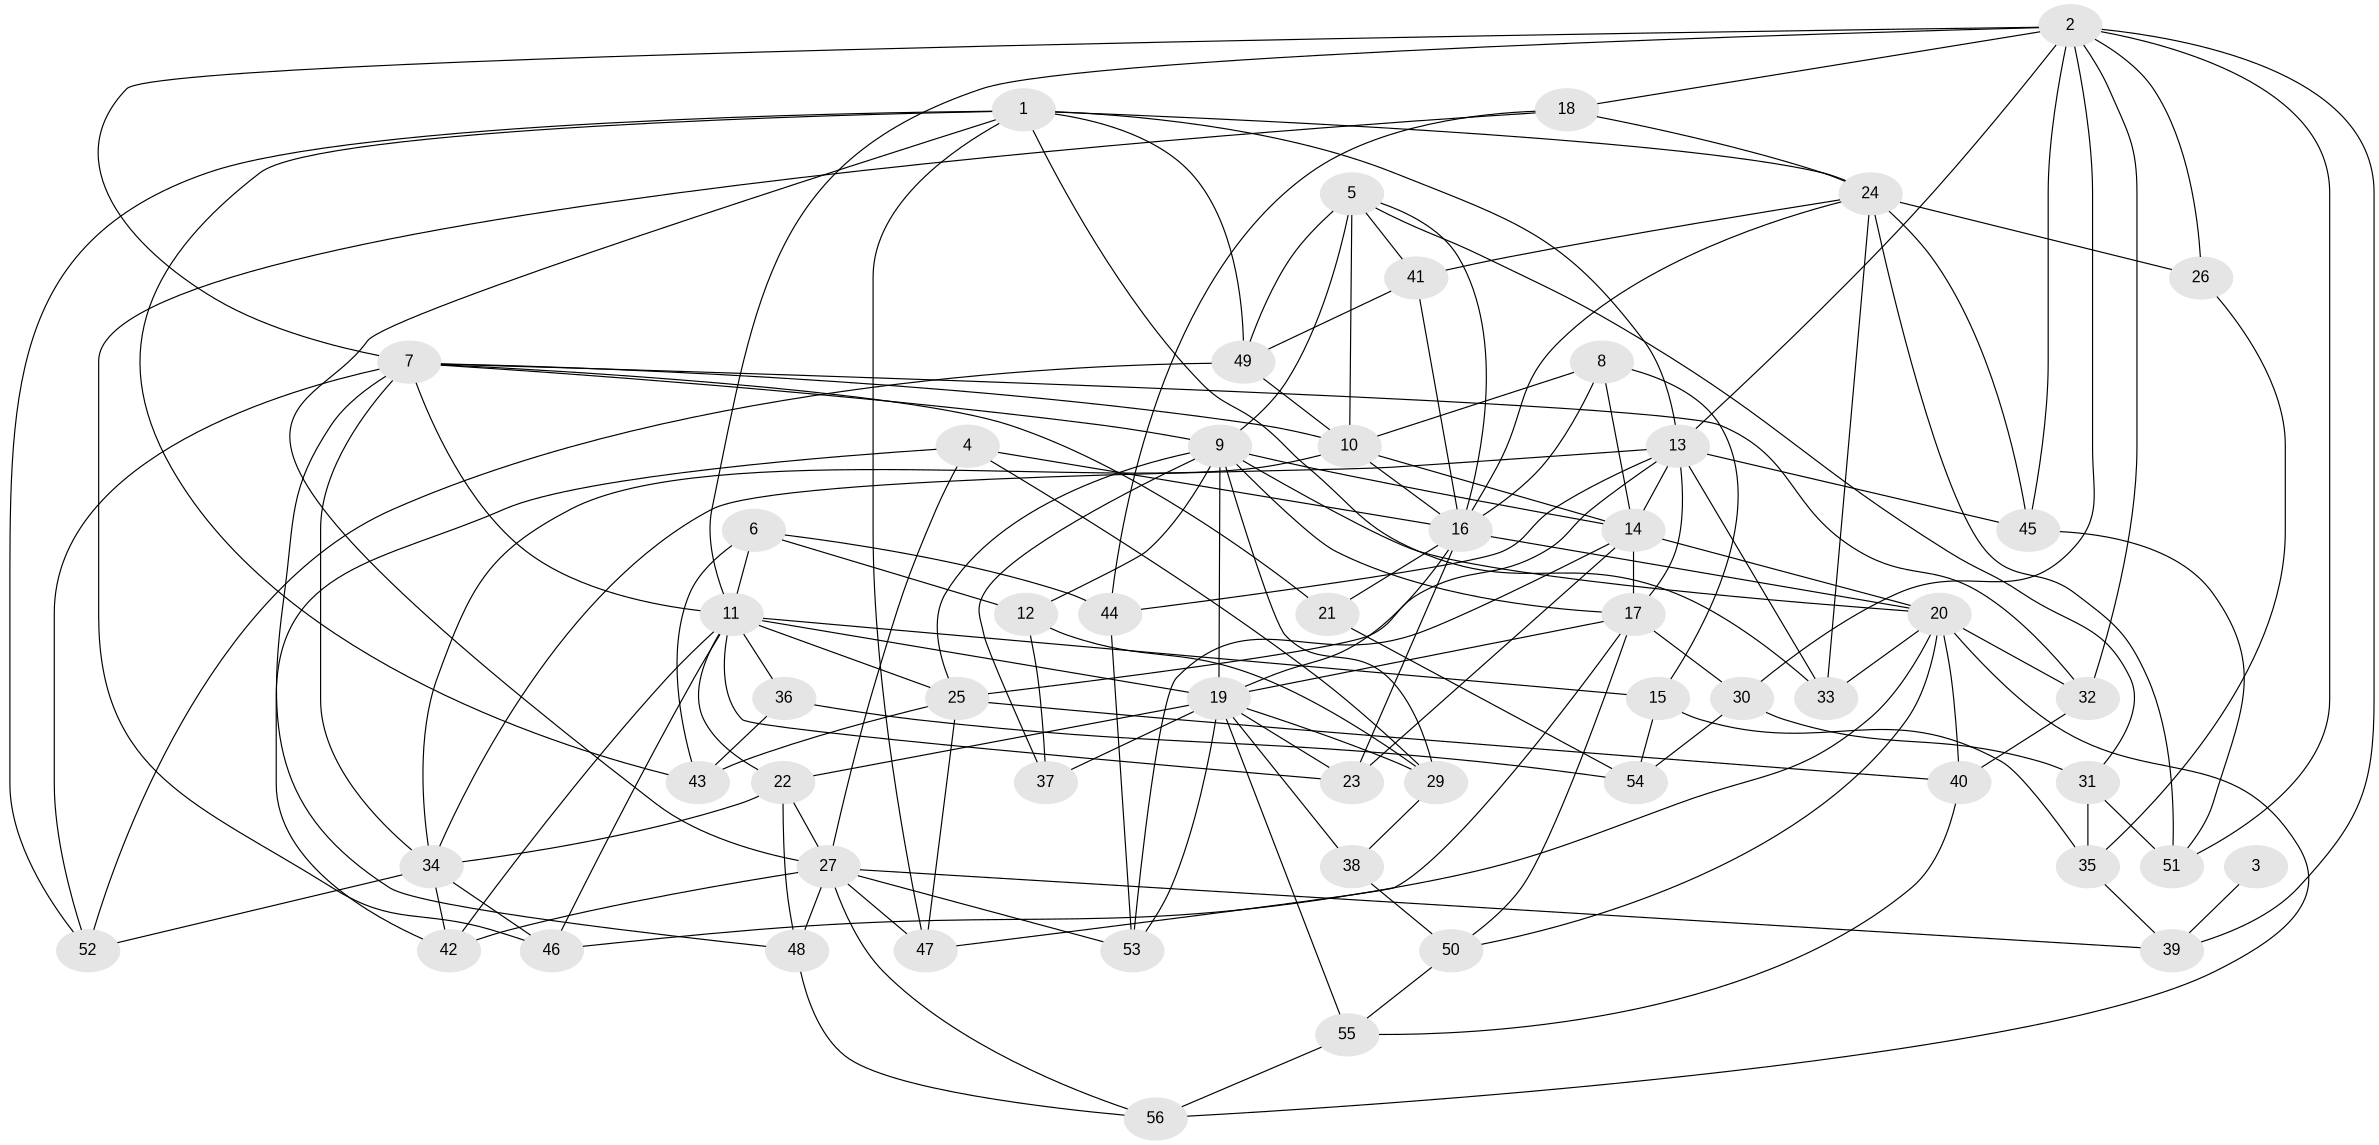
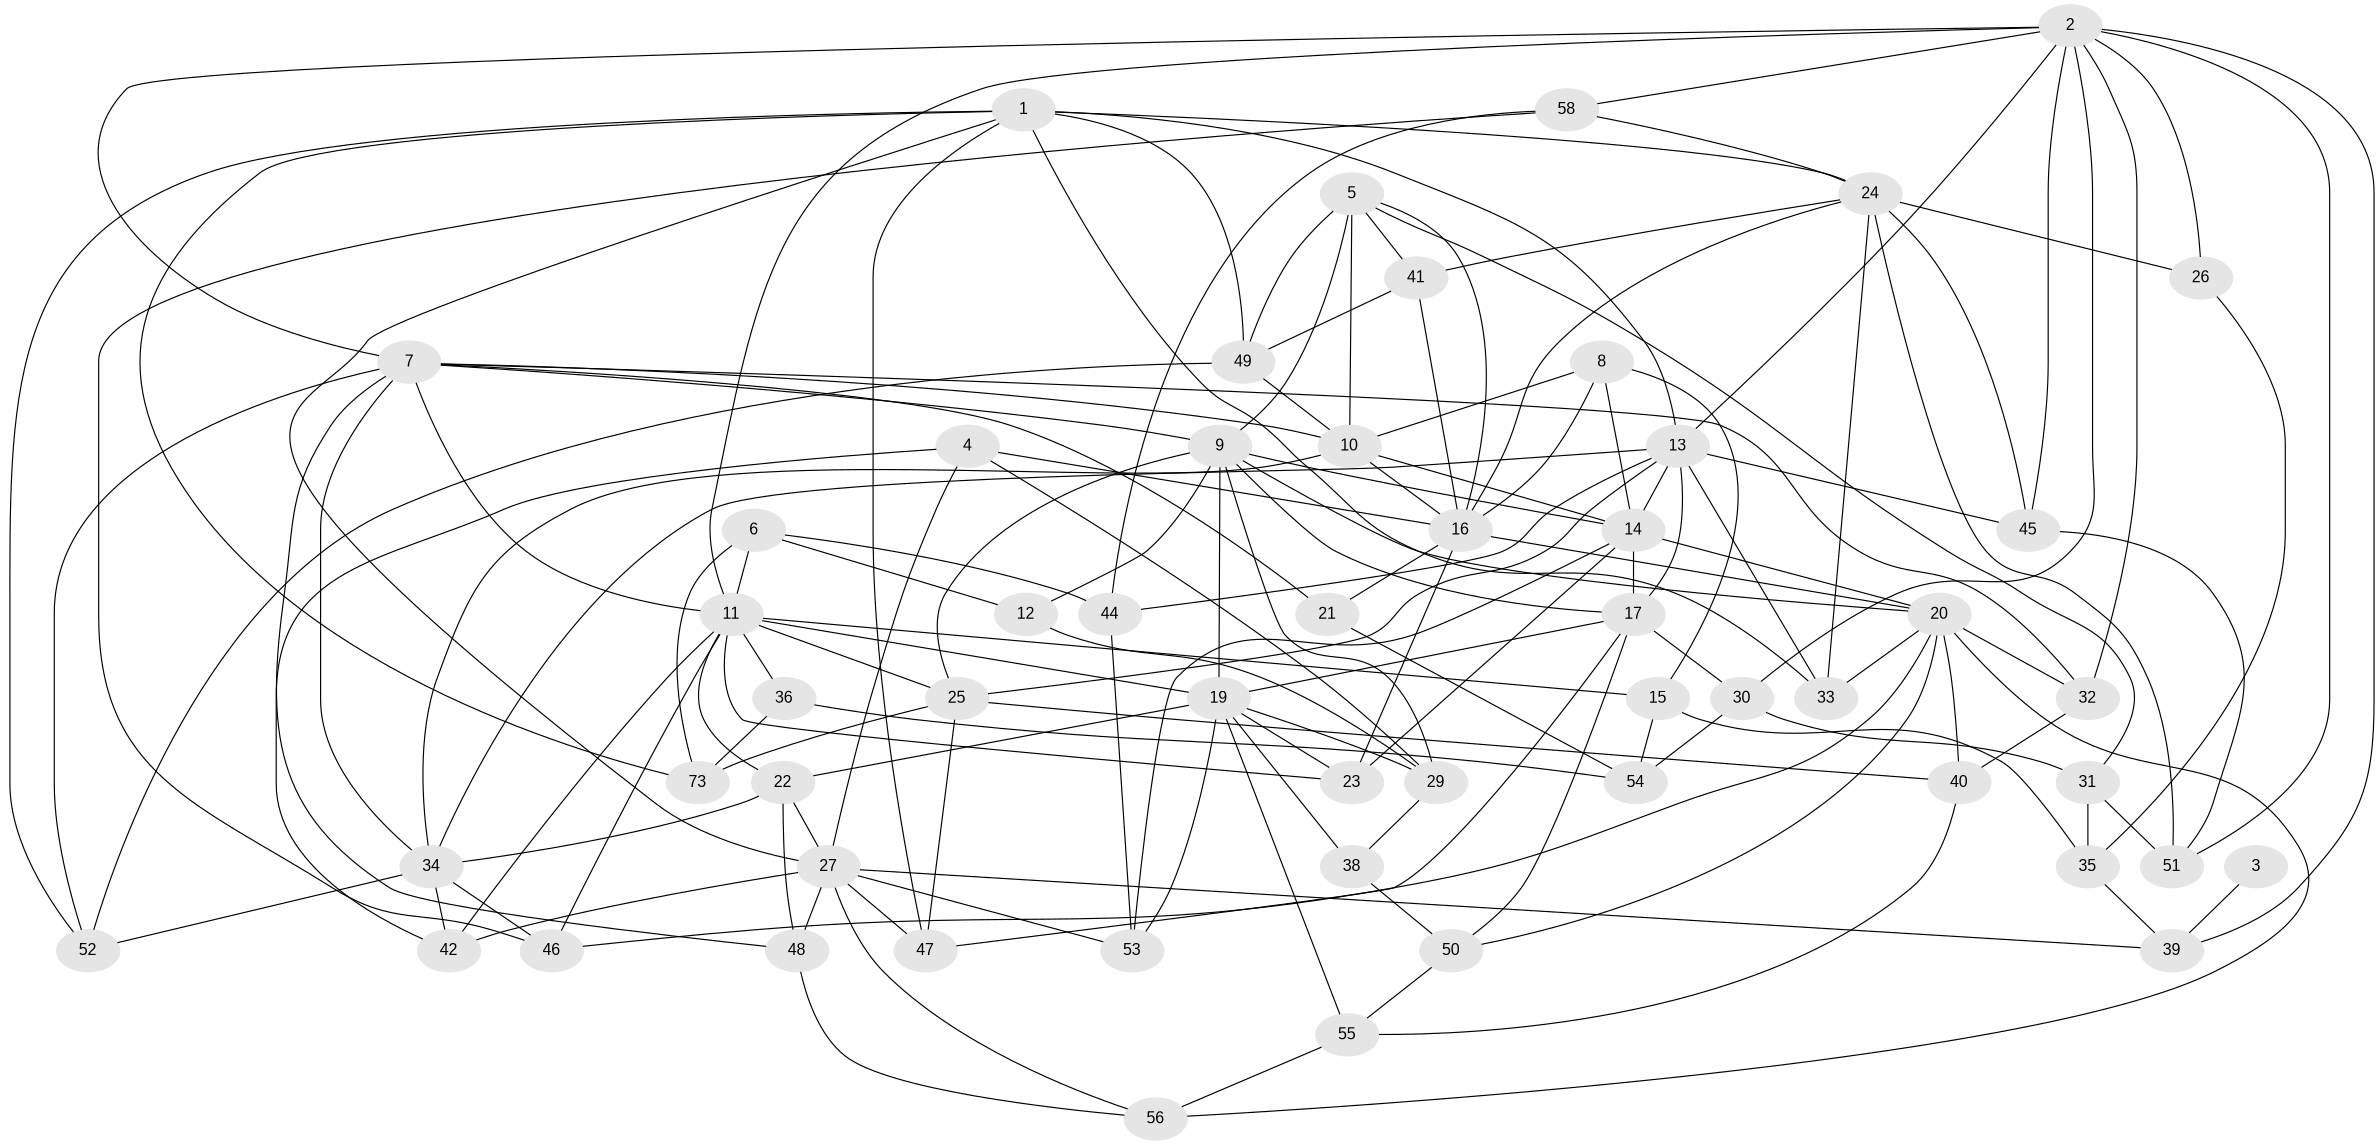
(1567, 110) -> (1567, 110)
(1362, 640) -> none
(698, 783) -> (698, 783)
(1046, 783) -> none
